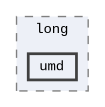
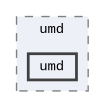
(52, 30) -> (52, 30)
